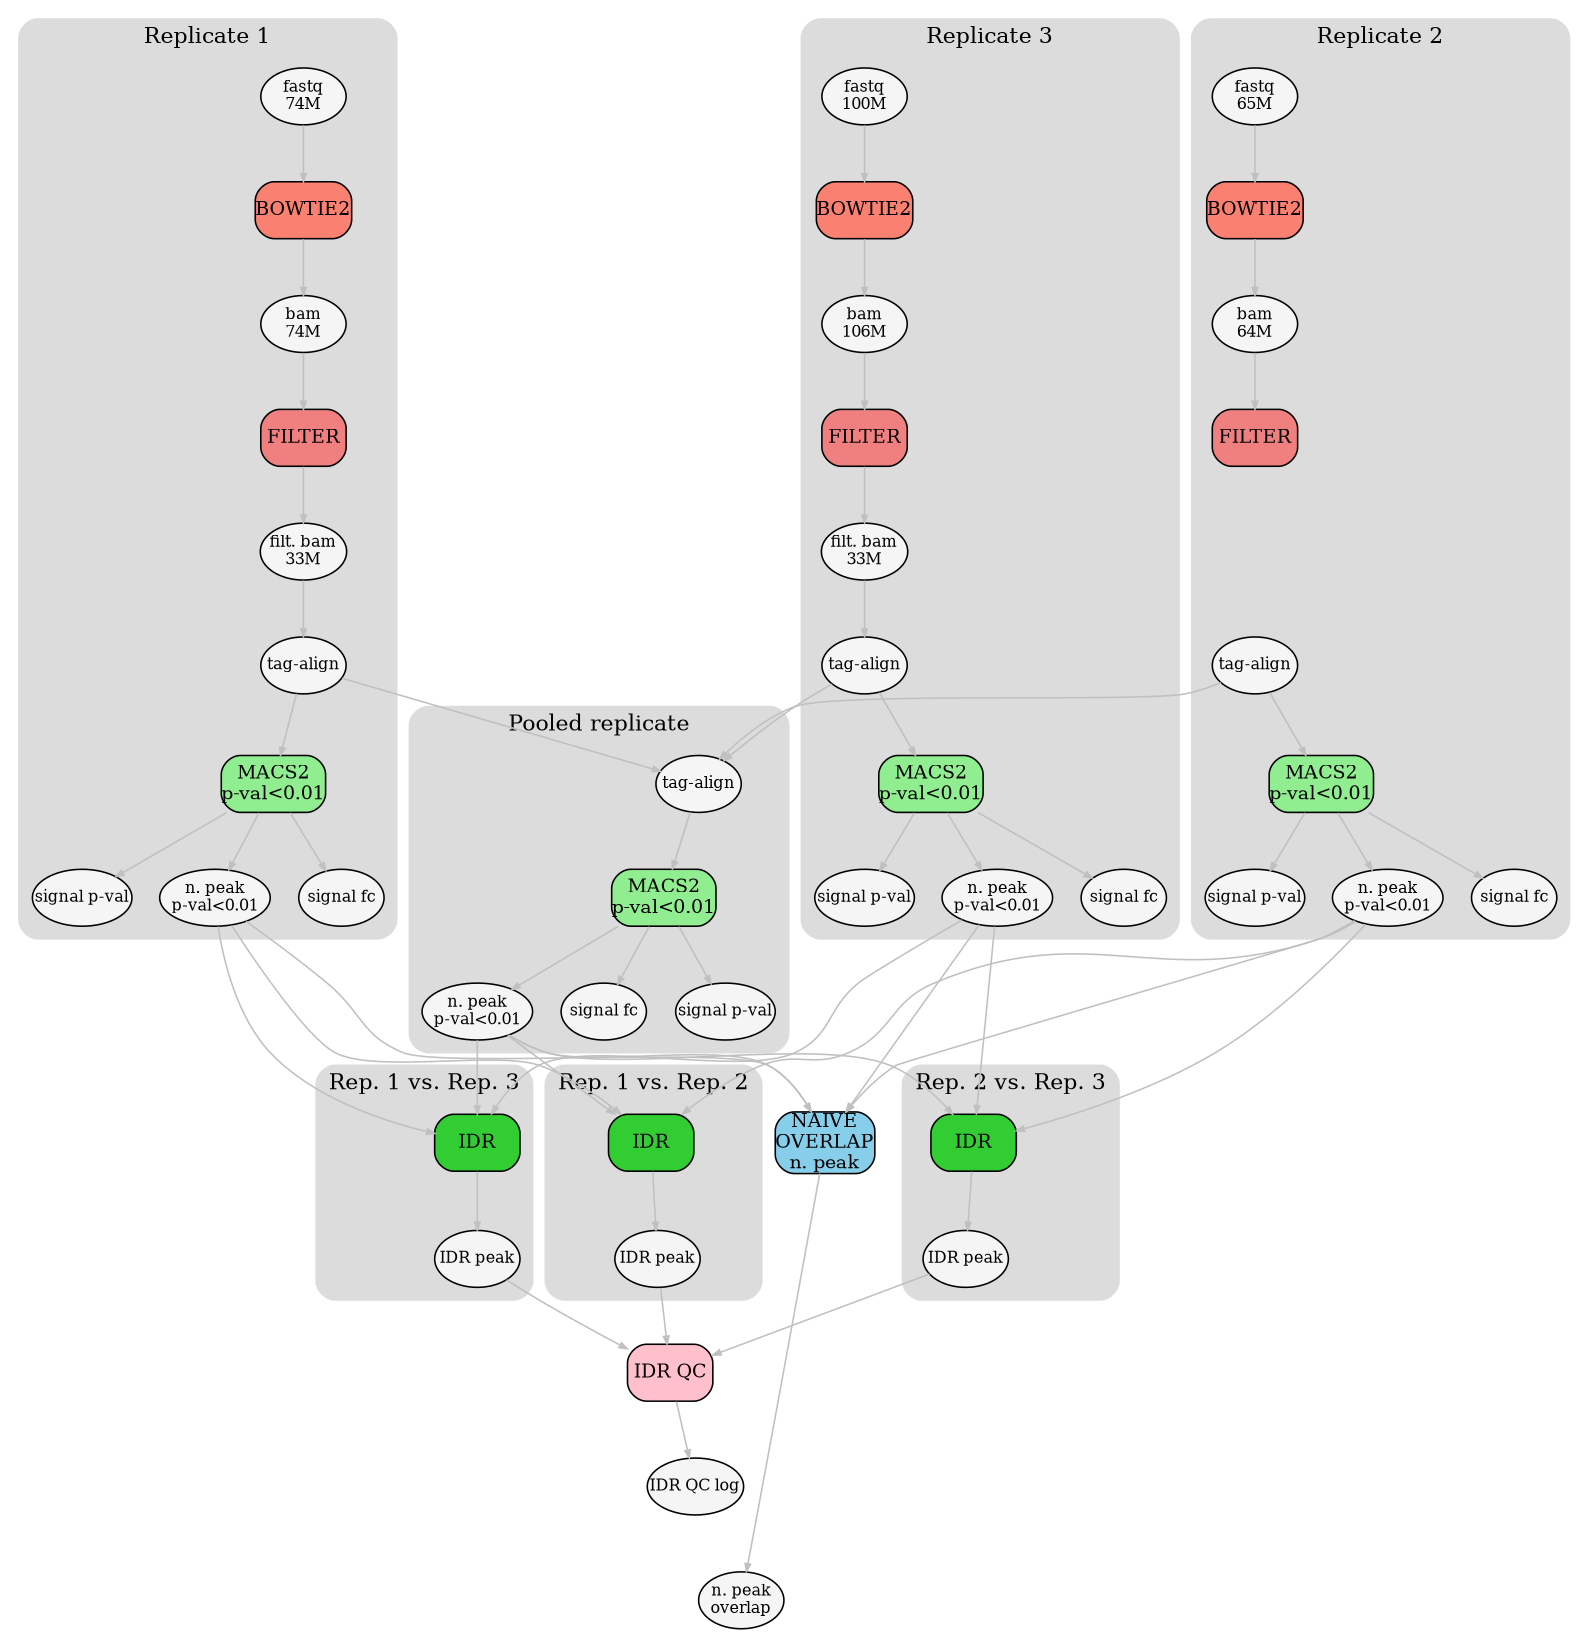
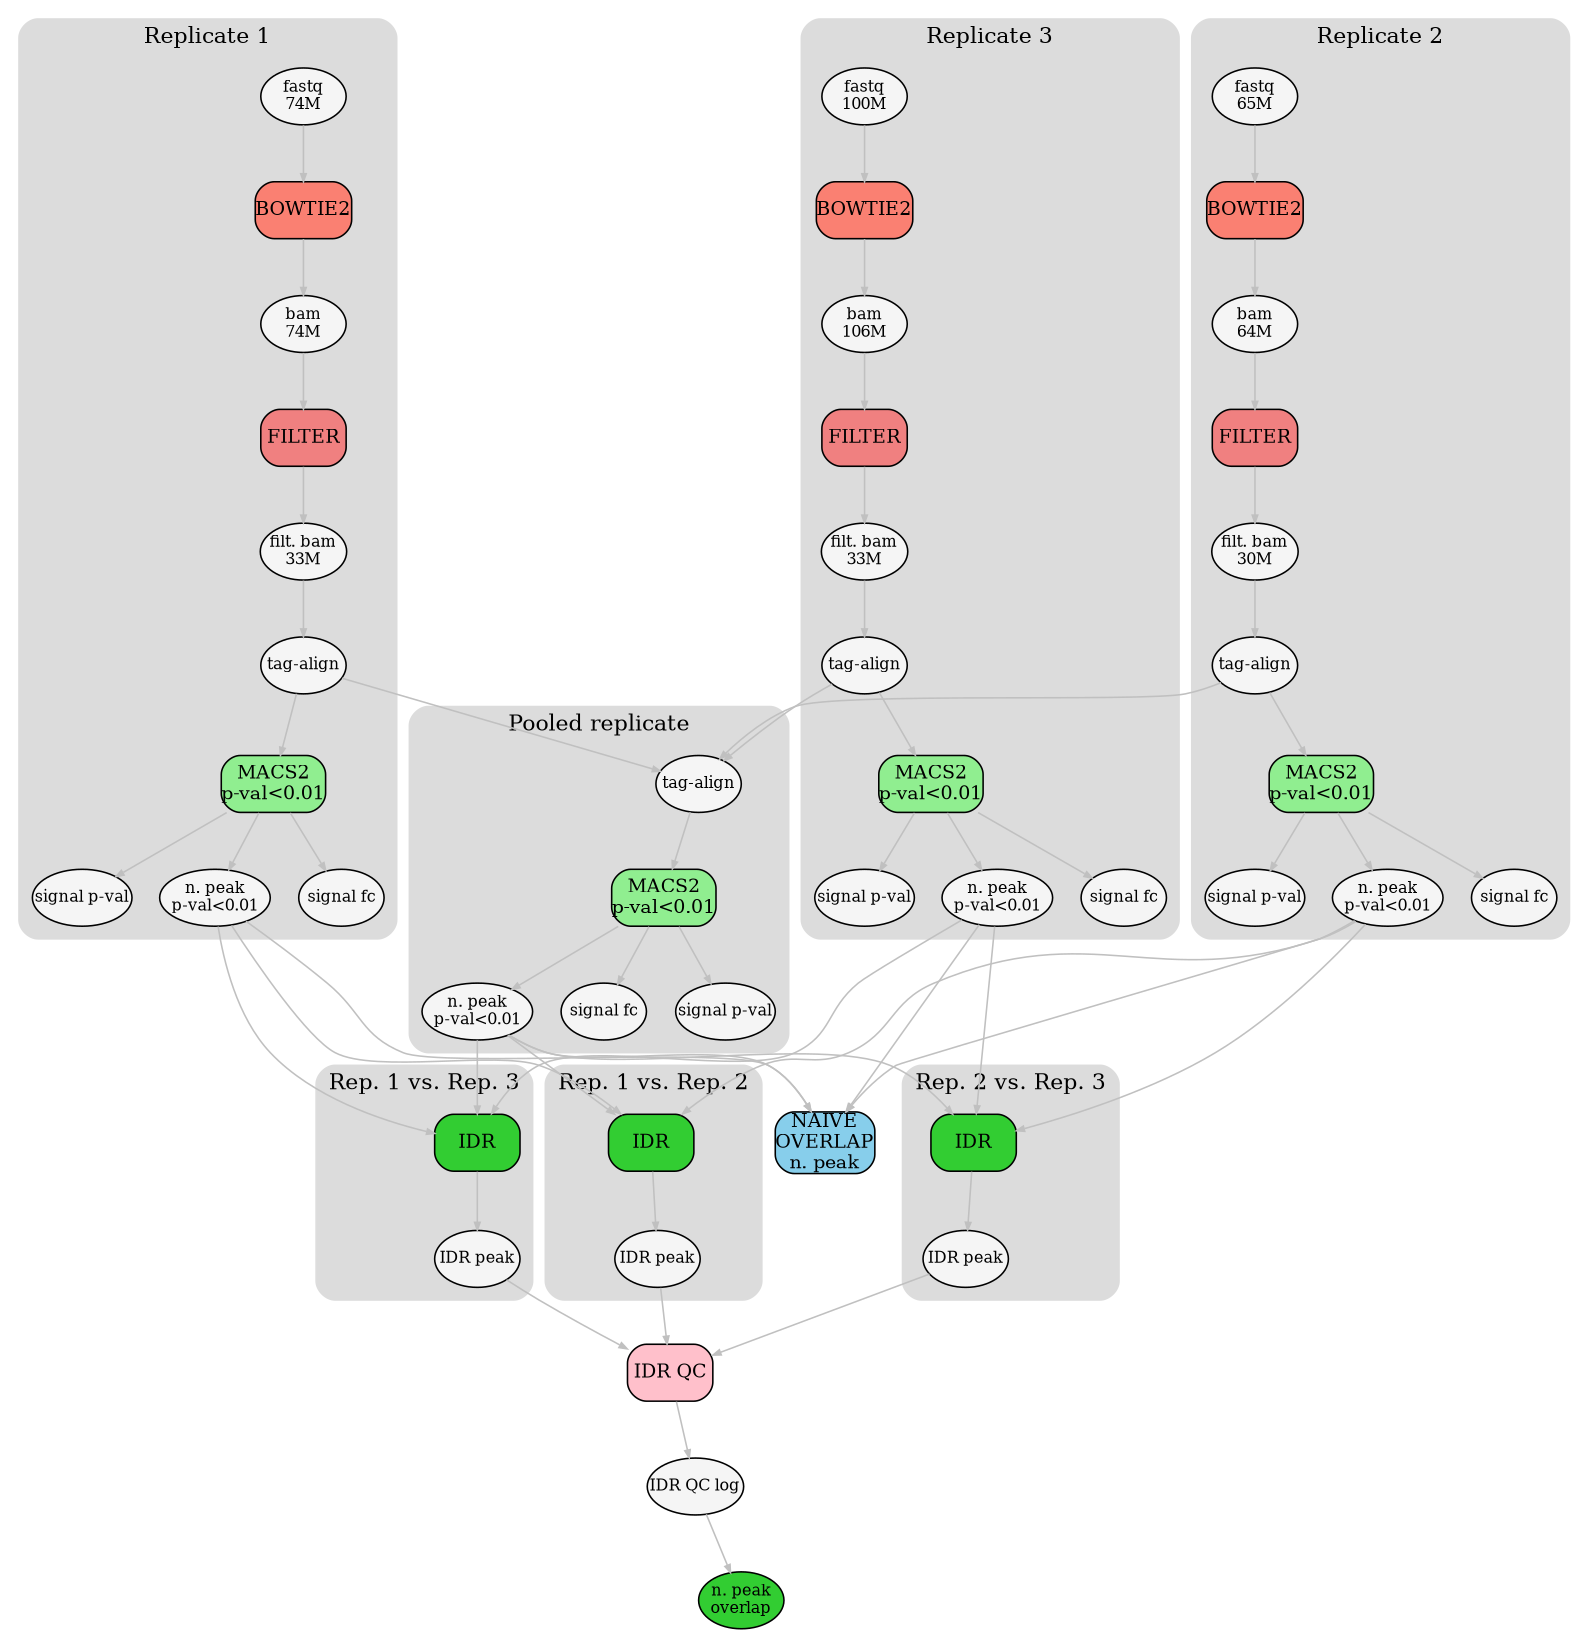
none -> (1255, 552)
(784, 1369) -> (717, 1540)
(741, 1600) -> (741, 1600)
